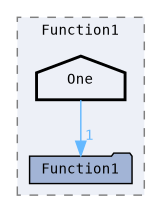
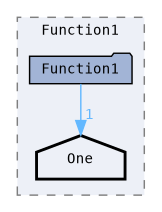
(81, 121) -> (81, 102)
